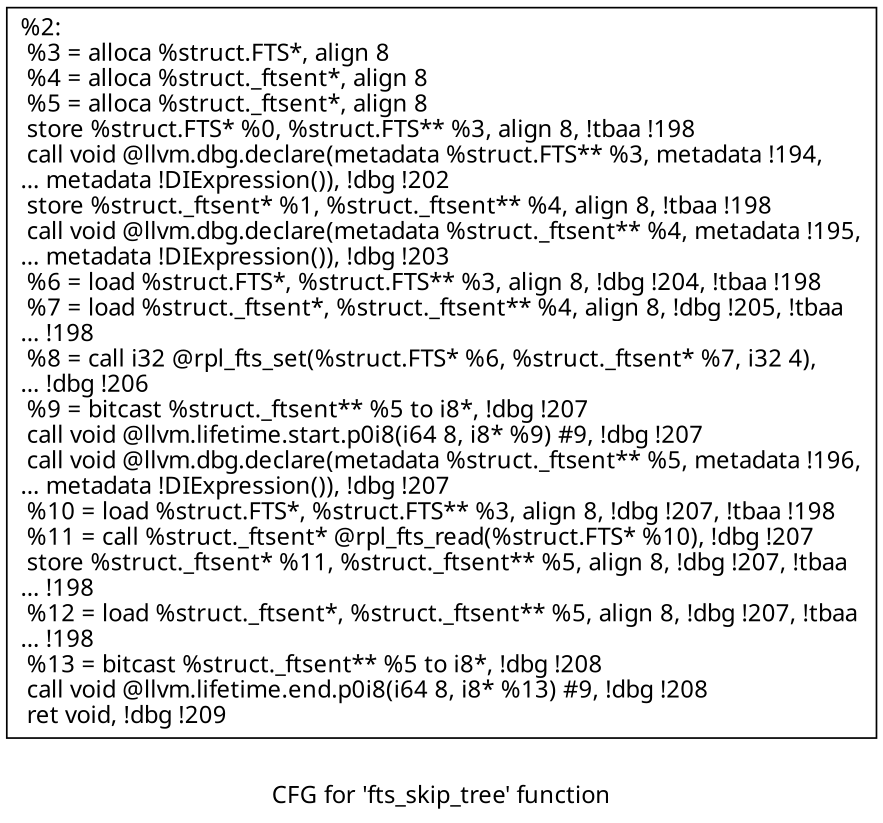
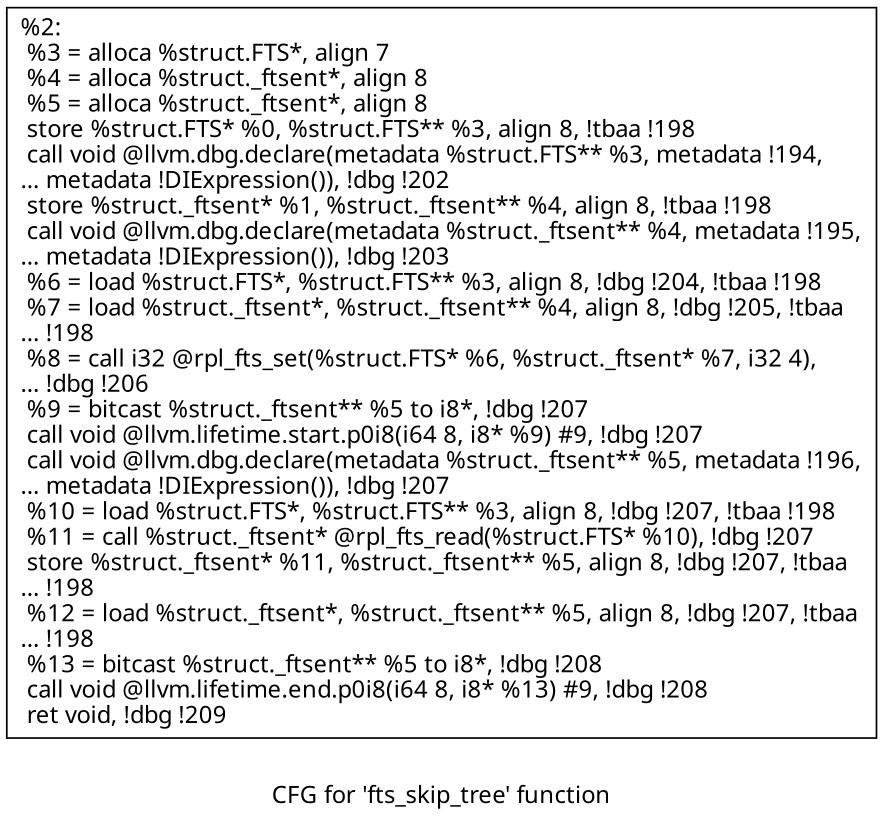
(206, 54) -> (206, 54)
